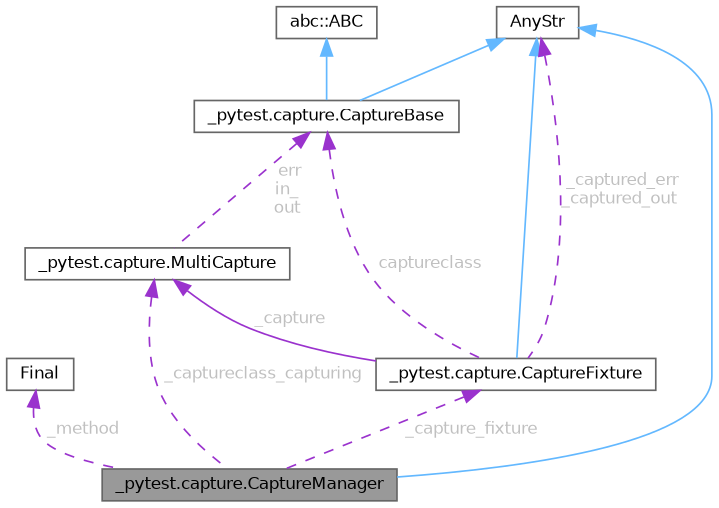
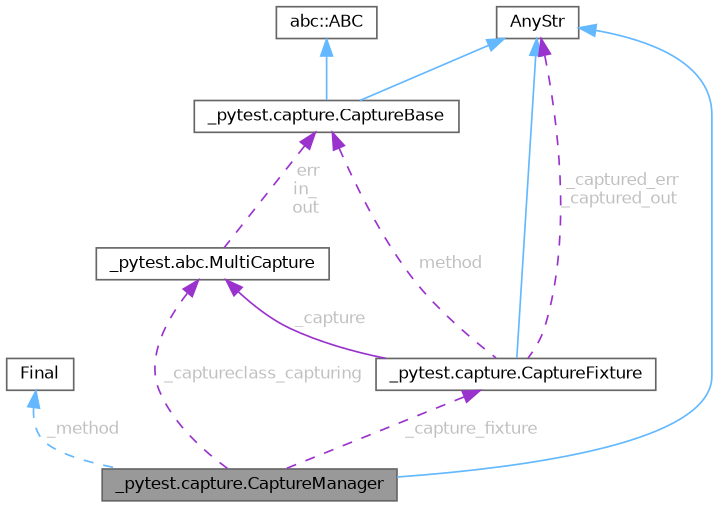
(157, 264) -> (213, 264)
(428, 264) -> (448, 264)
(64, 453) -> (64, 453)
